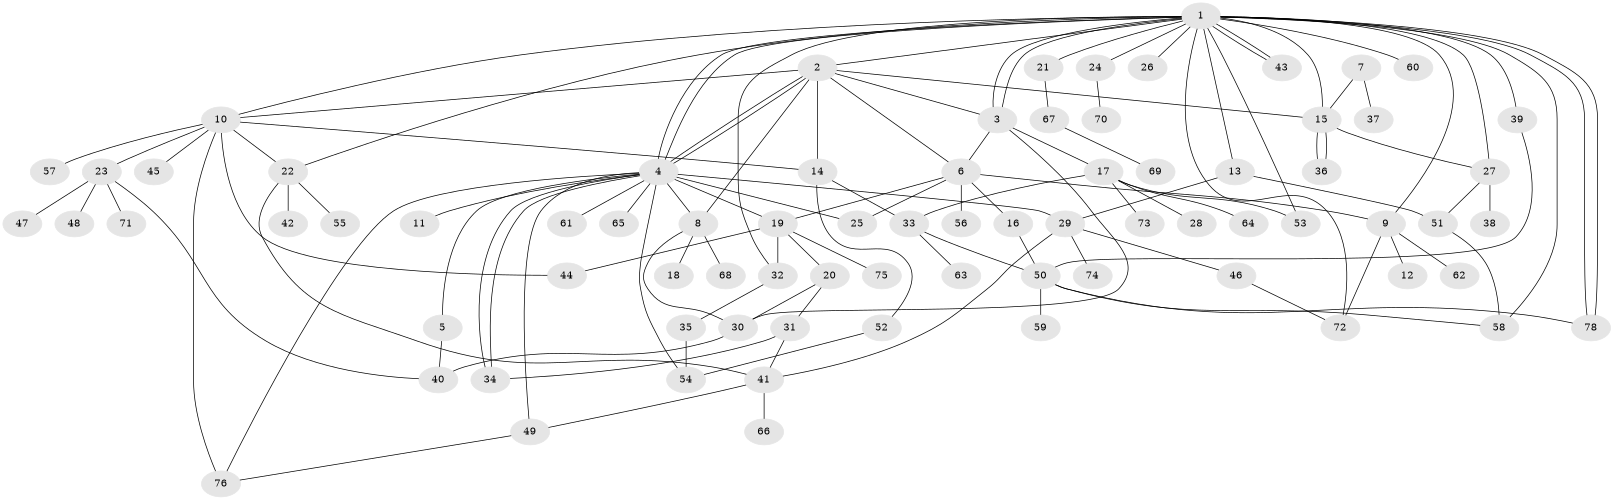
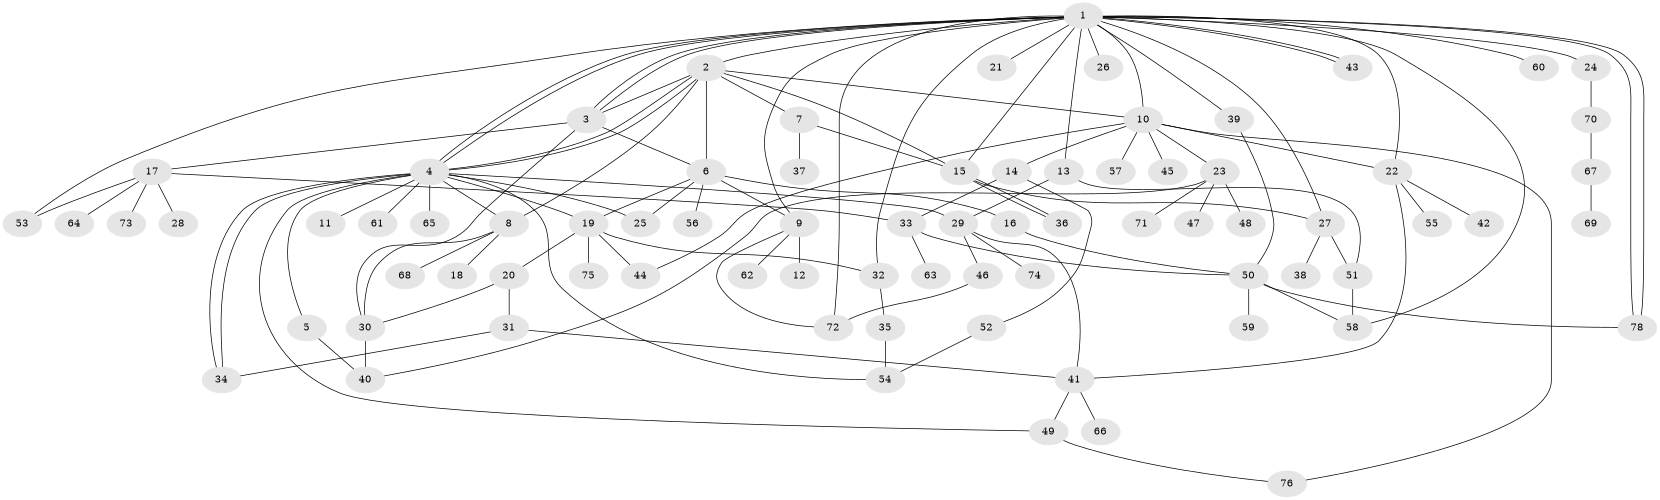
(1047, 97) -> (1591, 146)
(818, 120) -> (753, 94)
(371, 231) -> none
